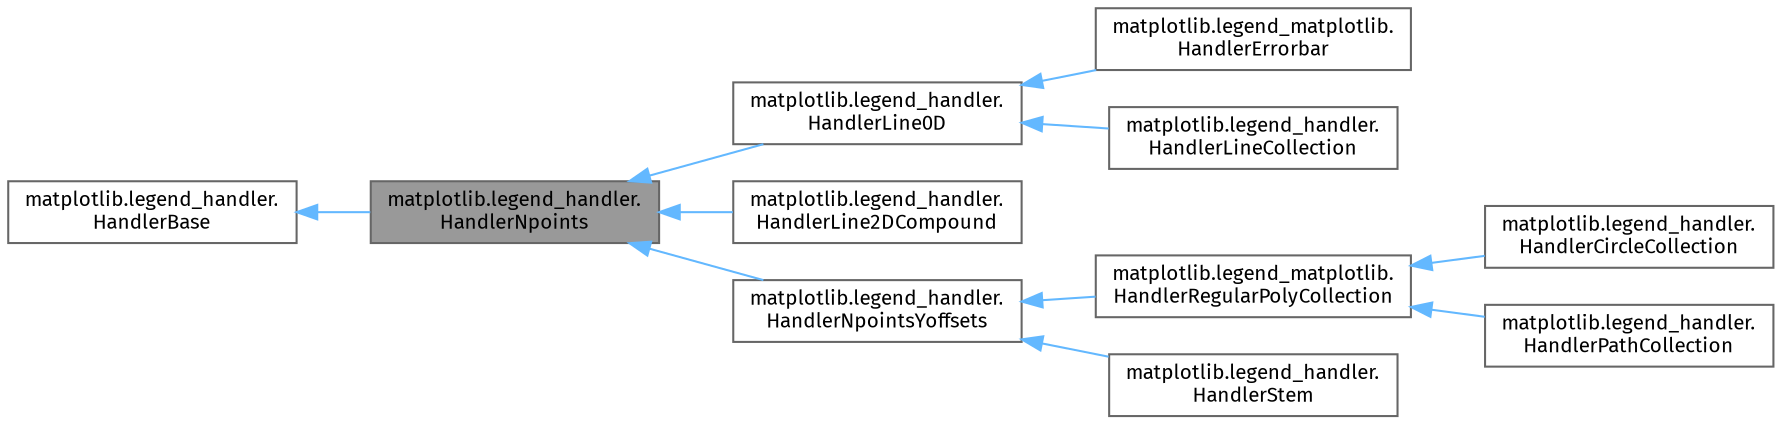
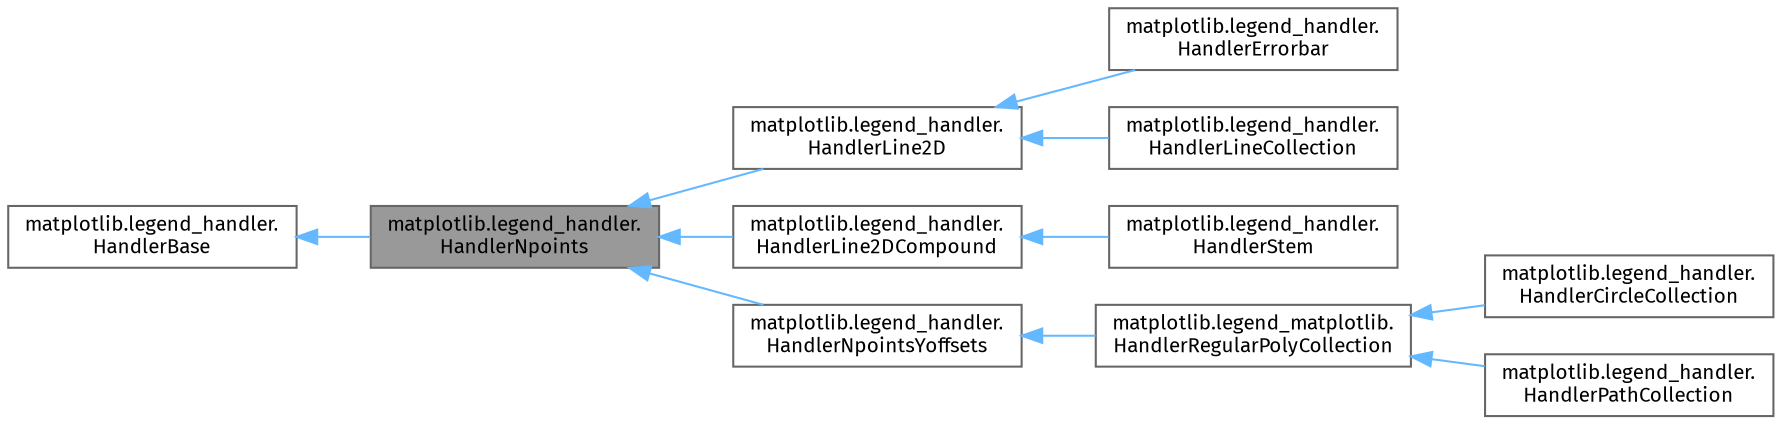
(1253, 39) -> (1253, 39)
(877, 113) -> (877, 138)
(1075, 350) -> (1076, 237)
